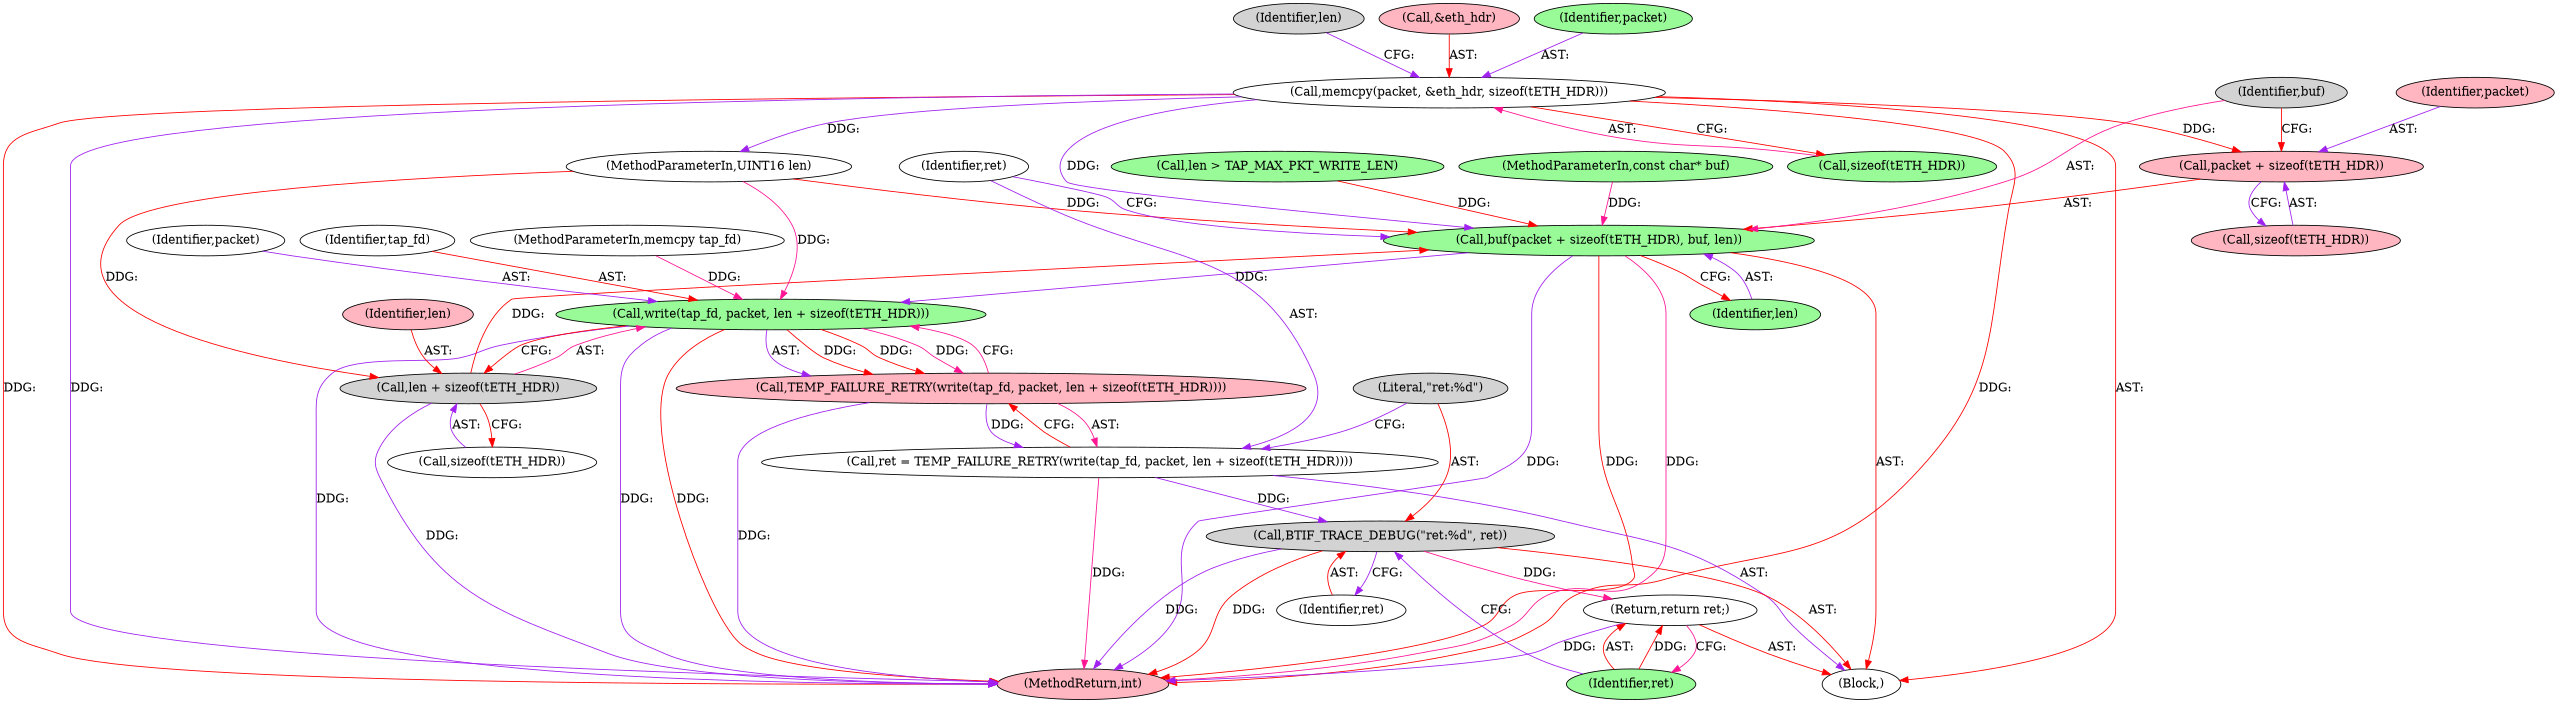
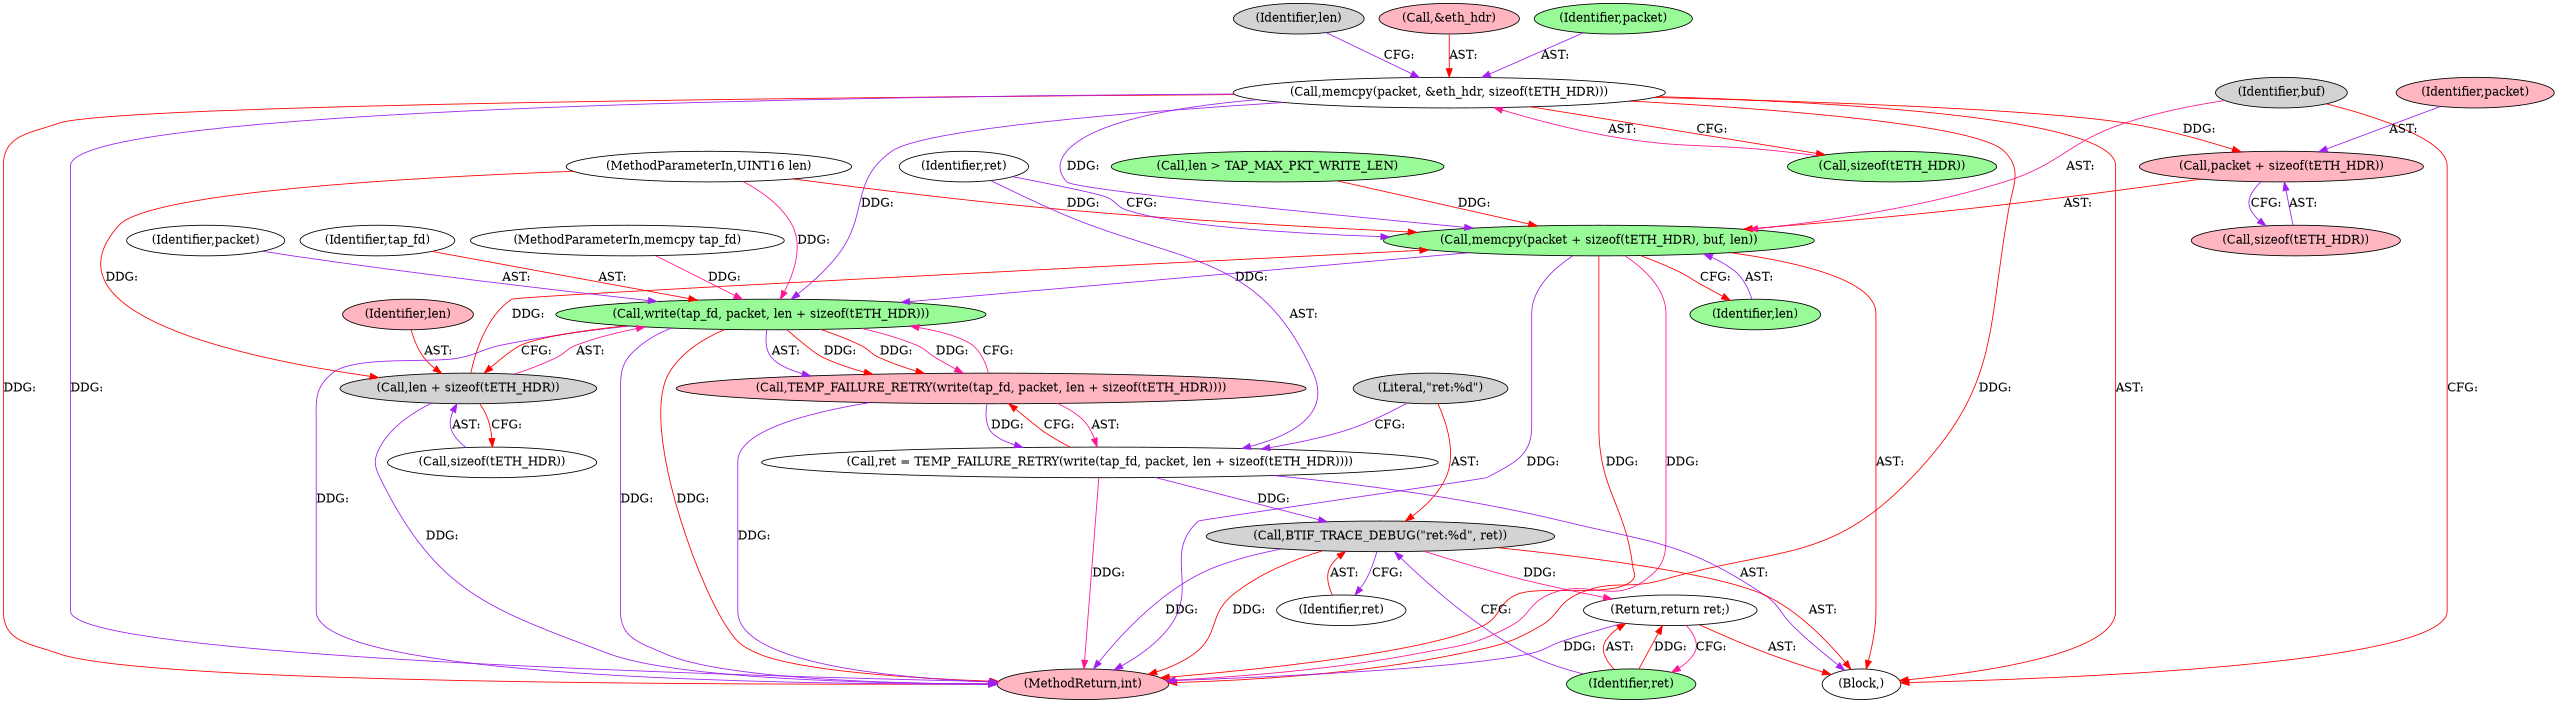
(992, 107) -> (999, 127)
(2281, 125) -> (2447, 593)
(1616, 167) -> none
(1599, 241) -> (1599, 241)
